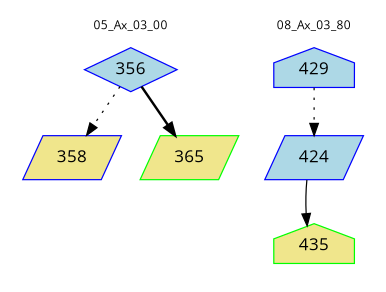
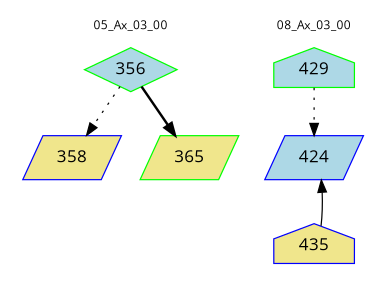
(314, 26) -> (314, 26)
(131, 70) -> (131, 70)
(314, 70) -> (314, 70)
(306, 197) -> (322, 209)
(314, 246) -> (314, 246)
